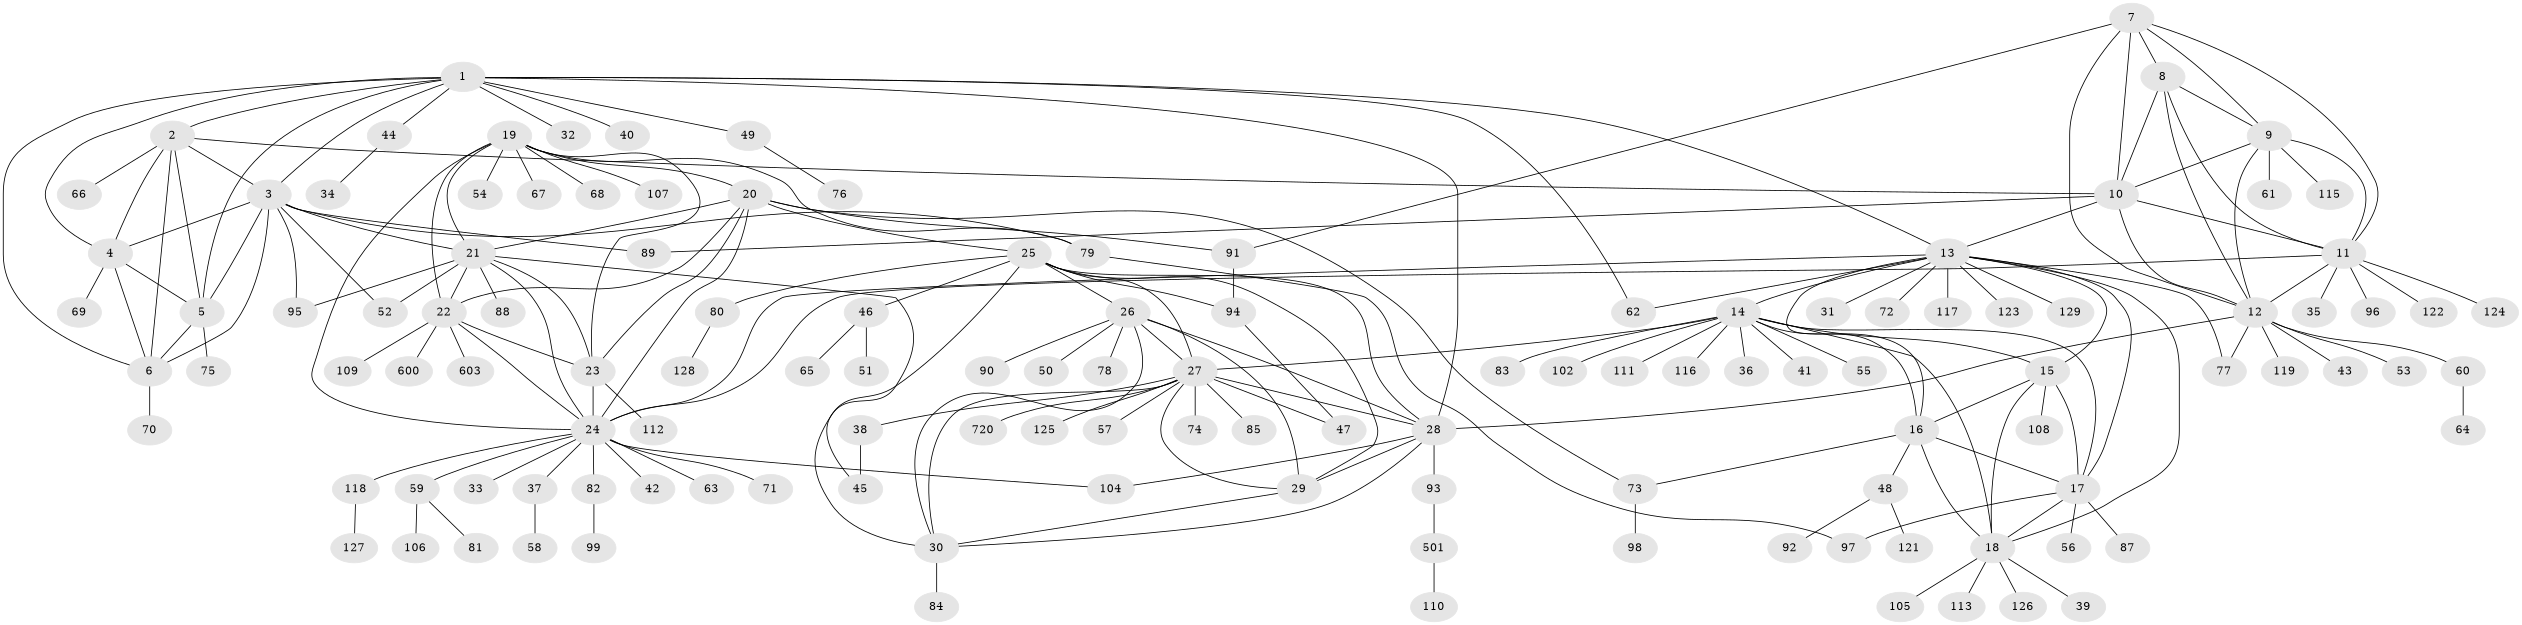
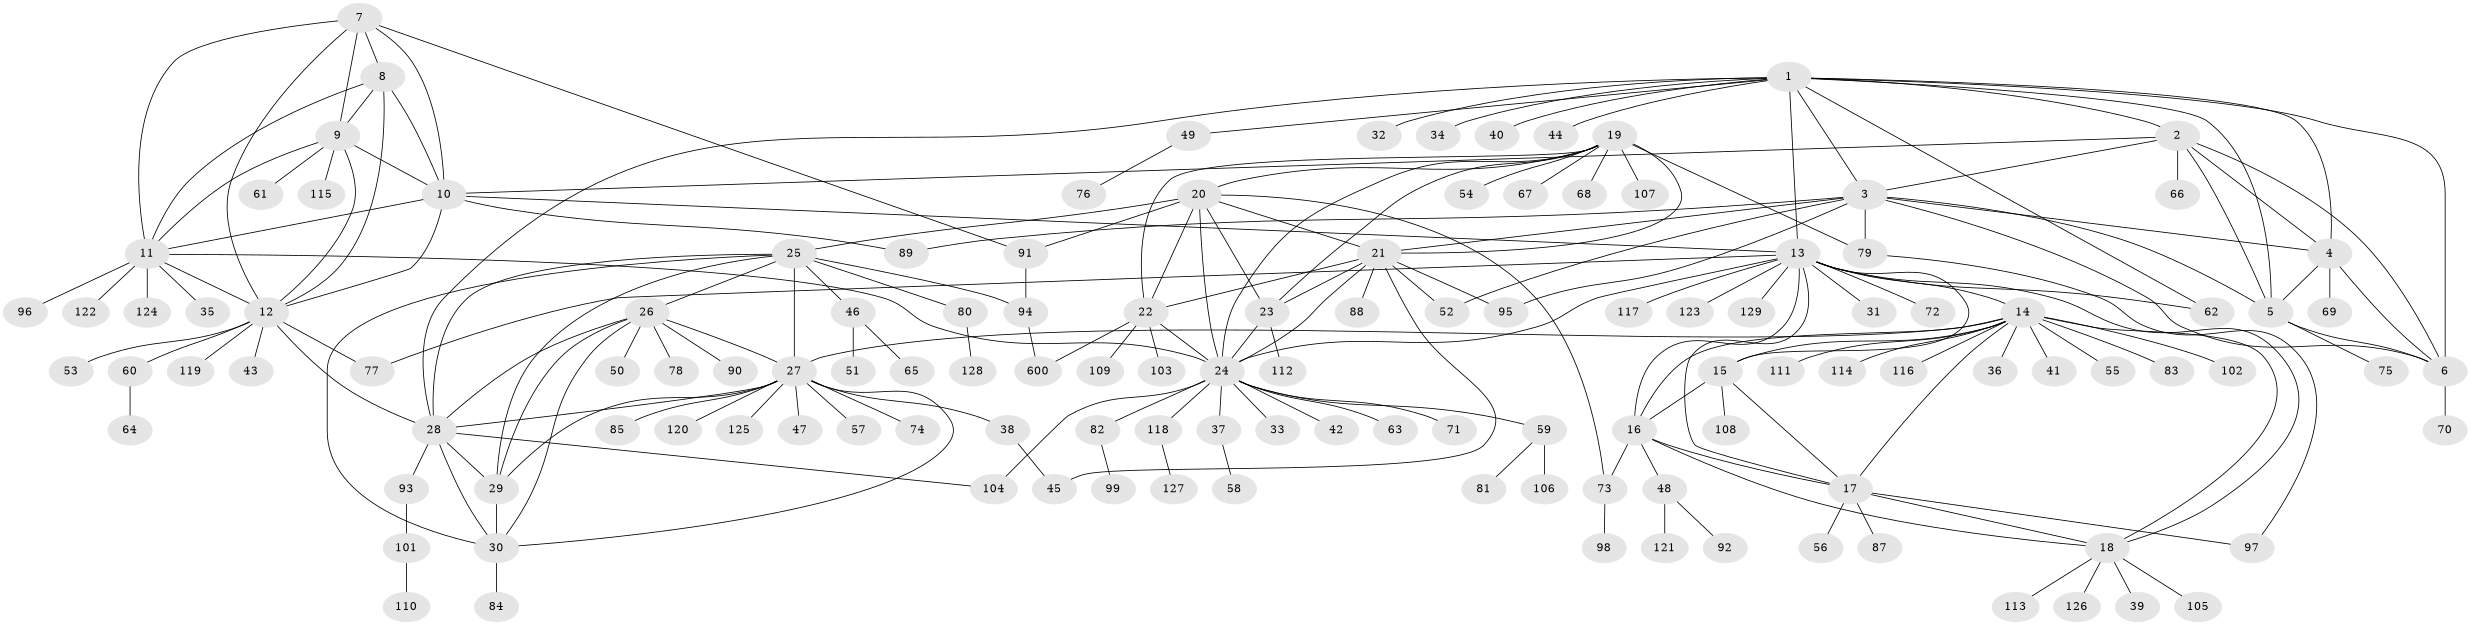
(359, 165) -> (1609, 92)
(517, 344) -> none
(470, 371) -> (1162, 371)
none -> (1842, 371)
(1298, 381) -> (1034, 349)
(983, 430) -> (678, 430)
(1997, 453) -> none
(1434, 548) -> (407, 548)
